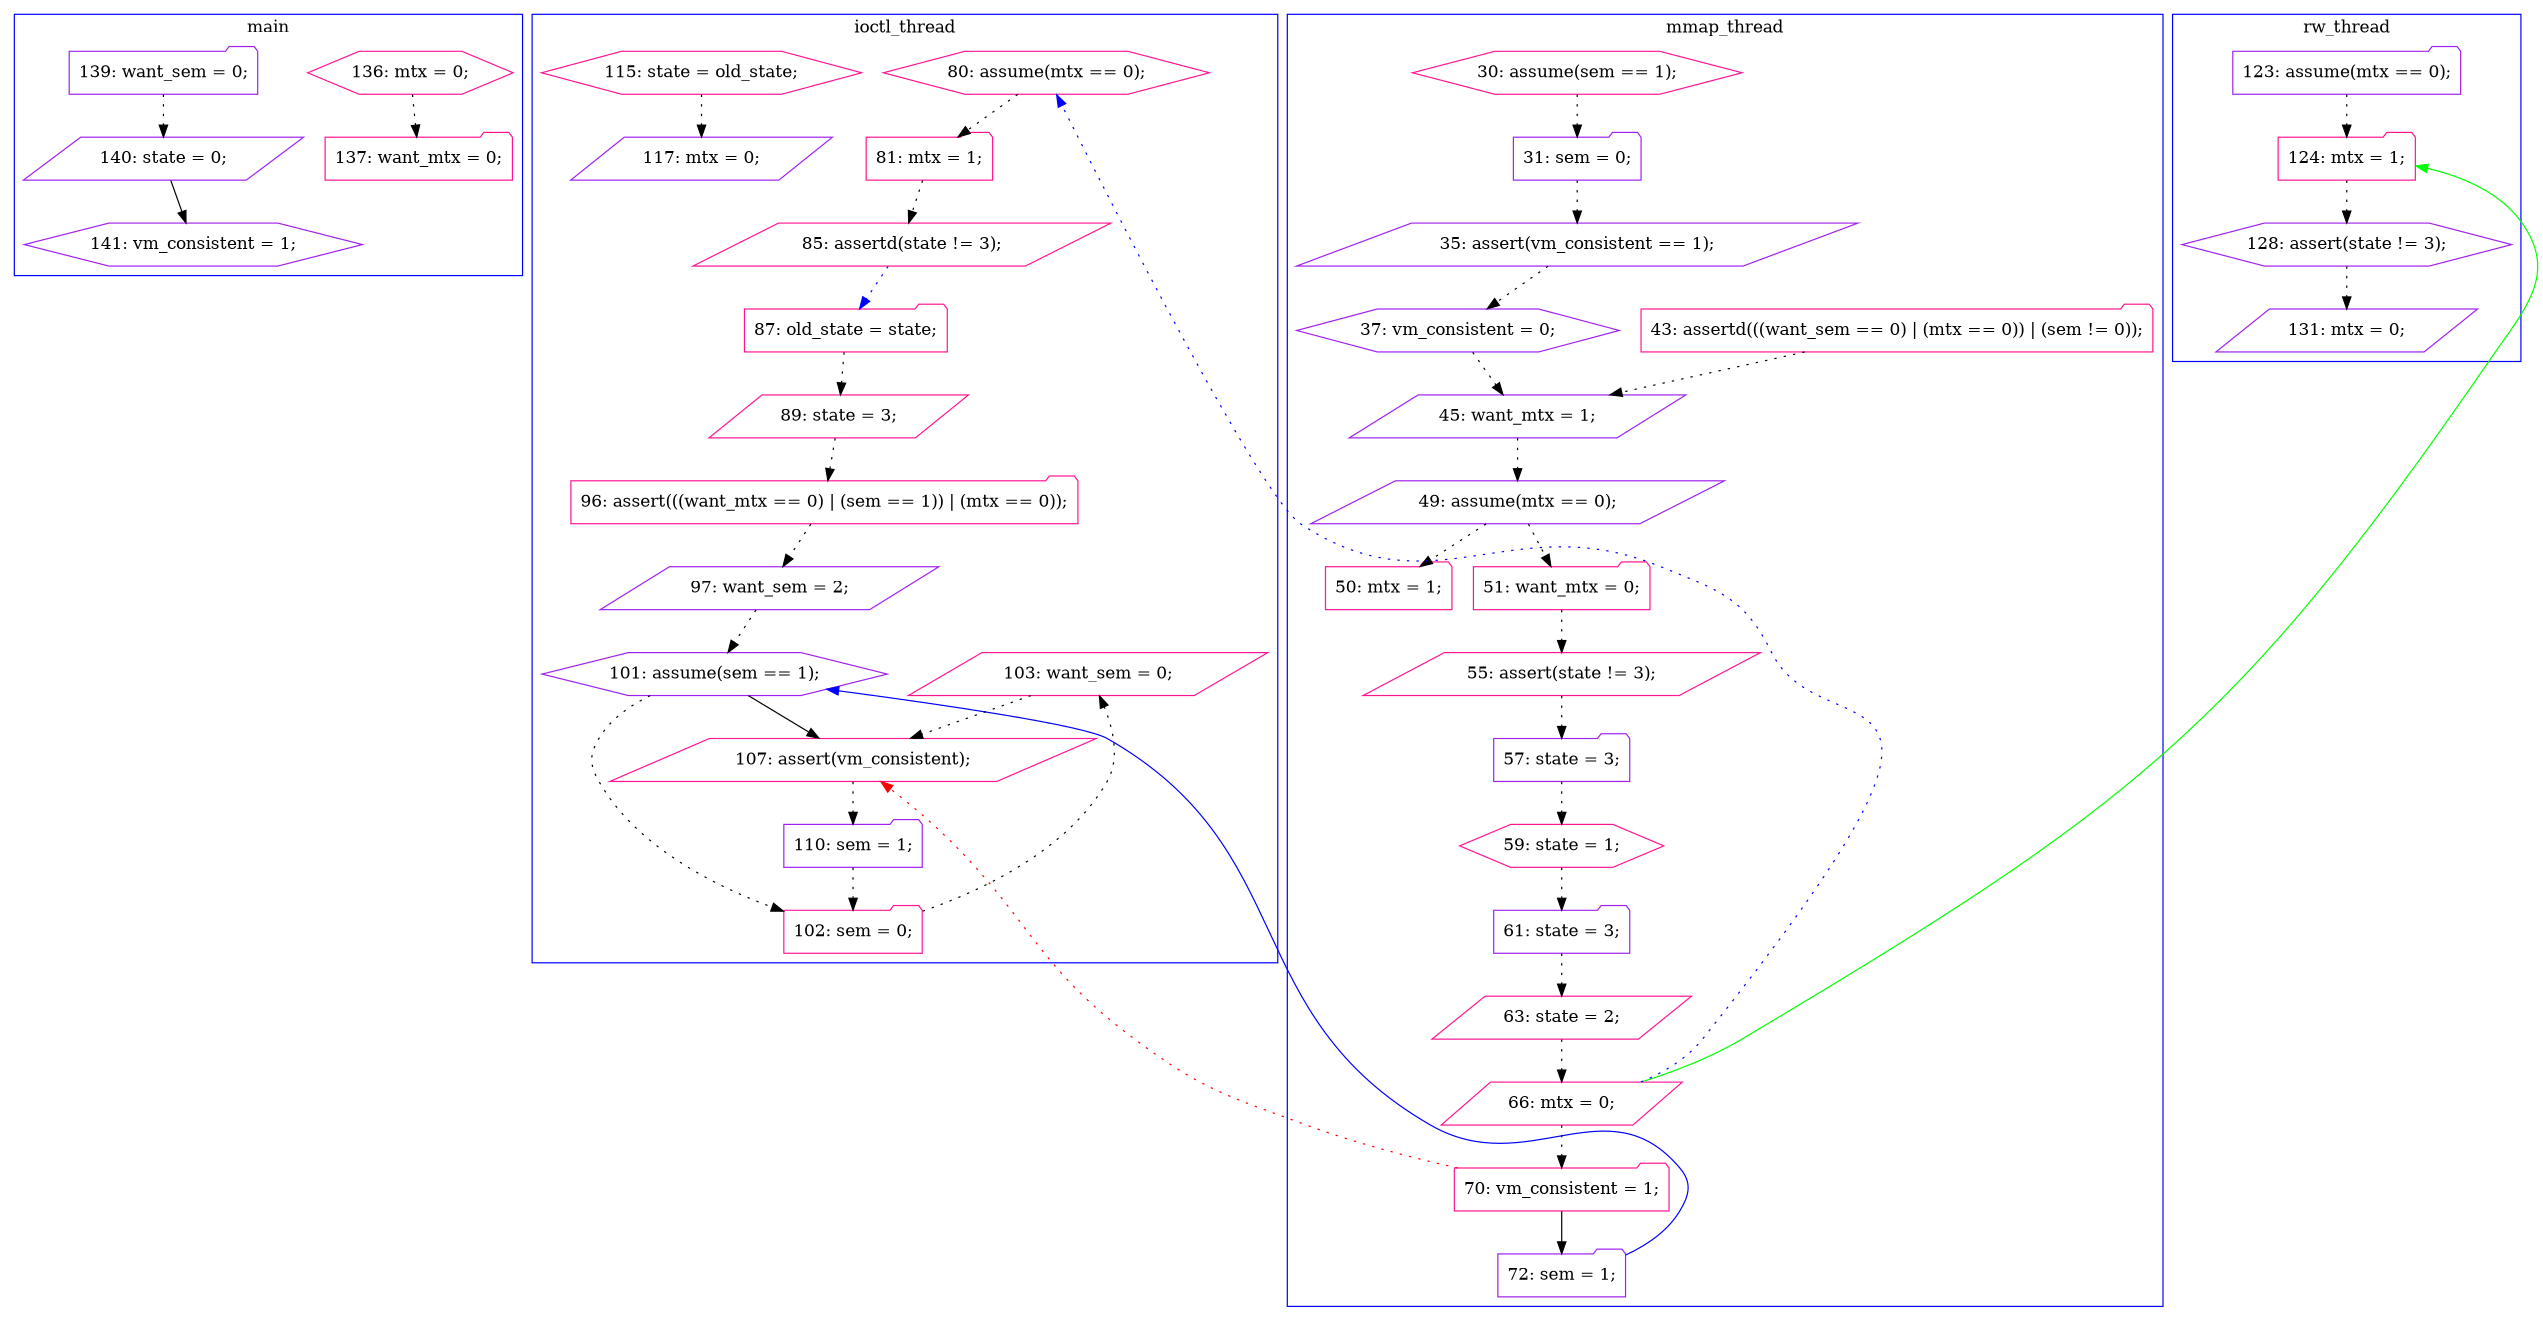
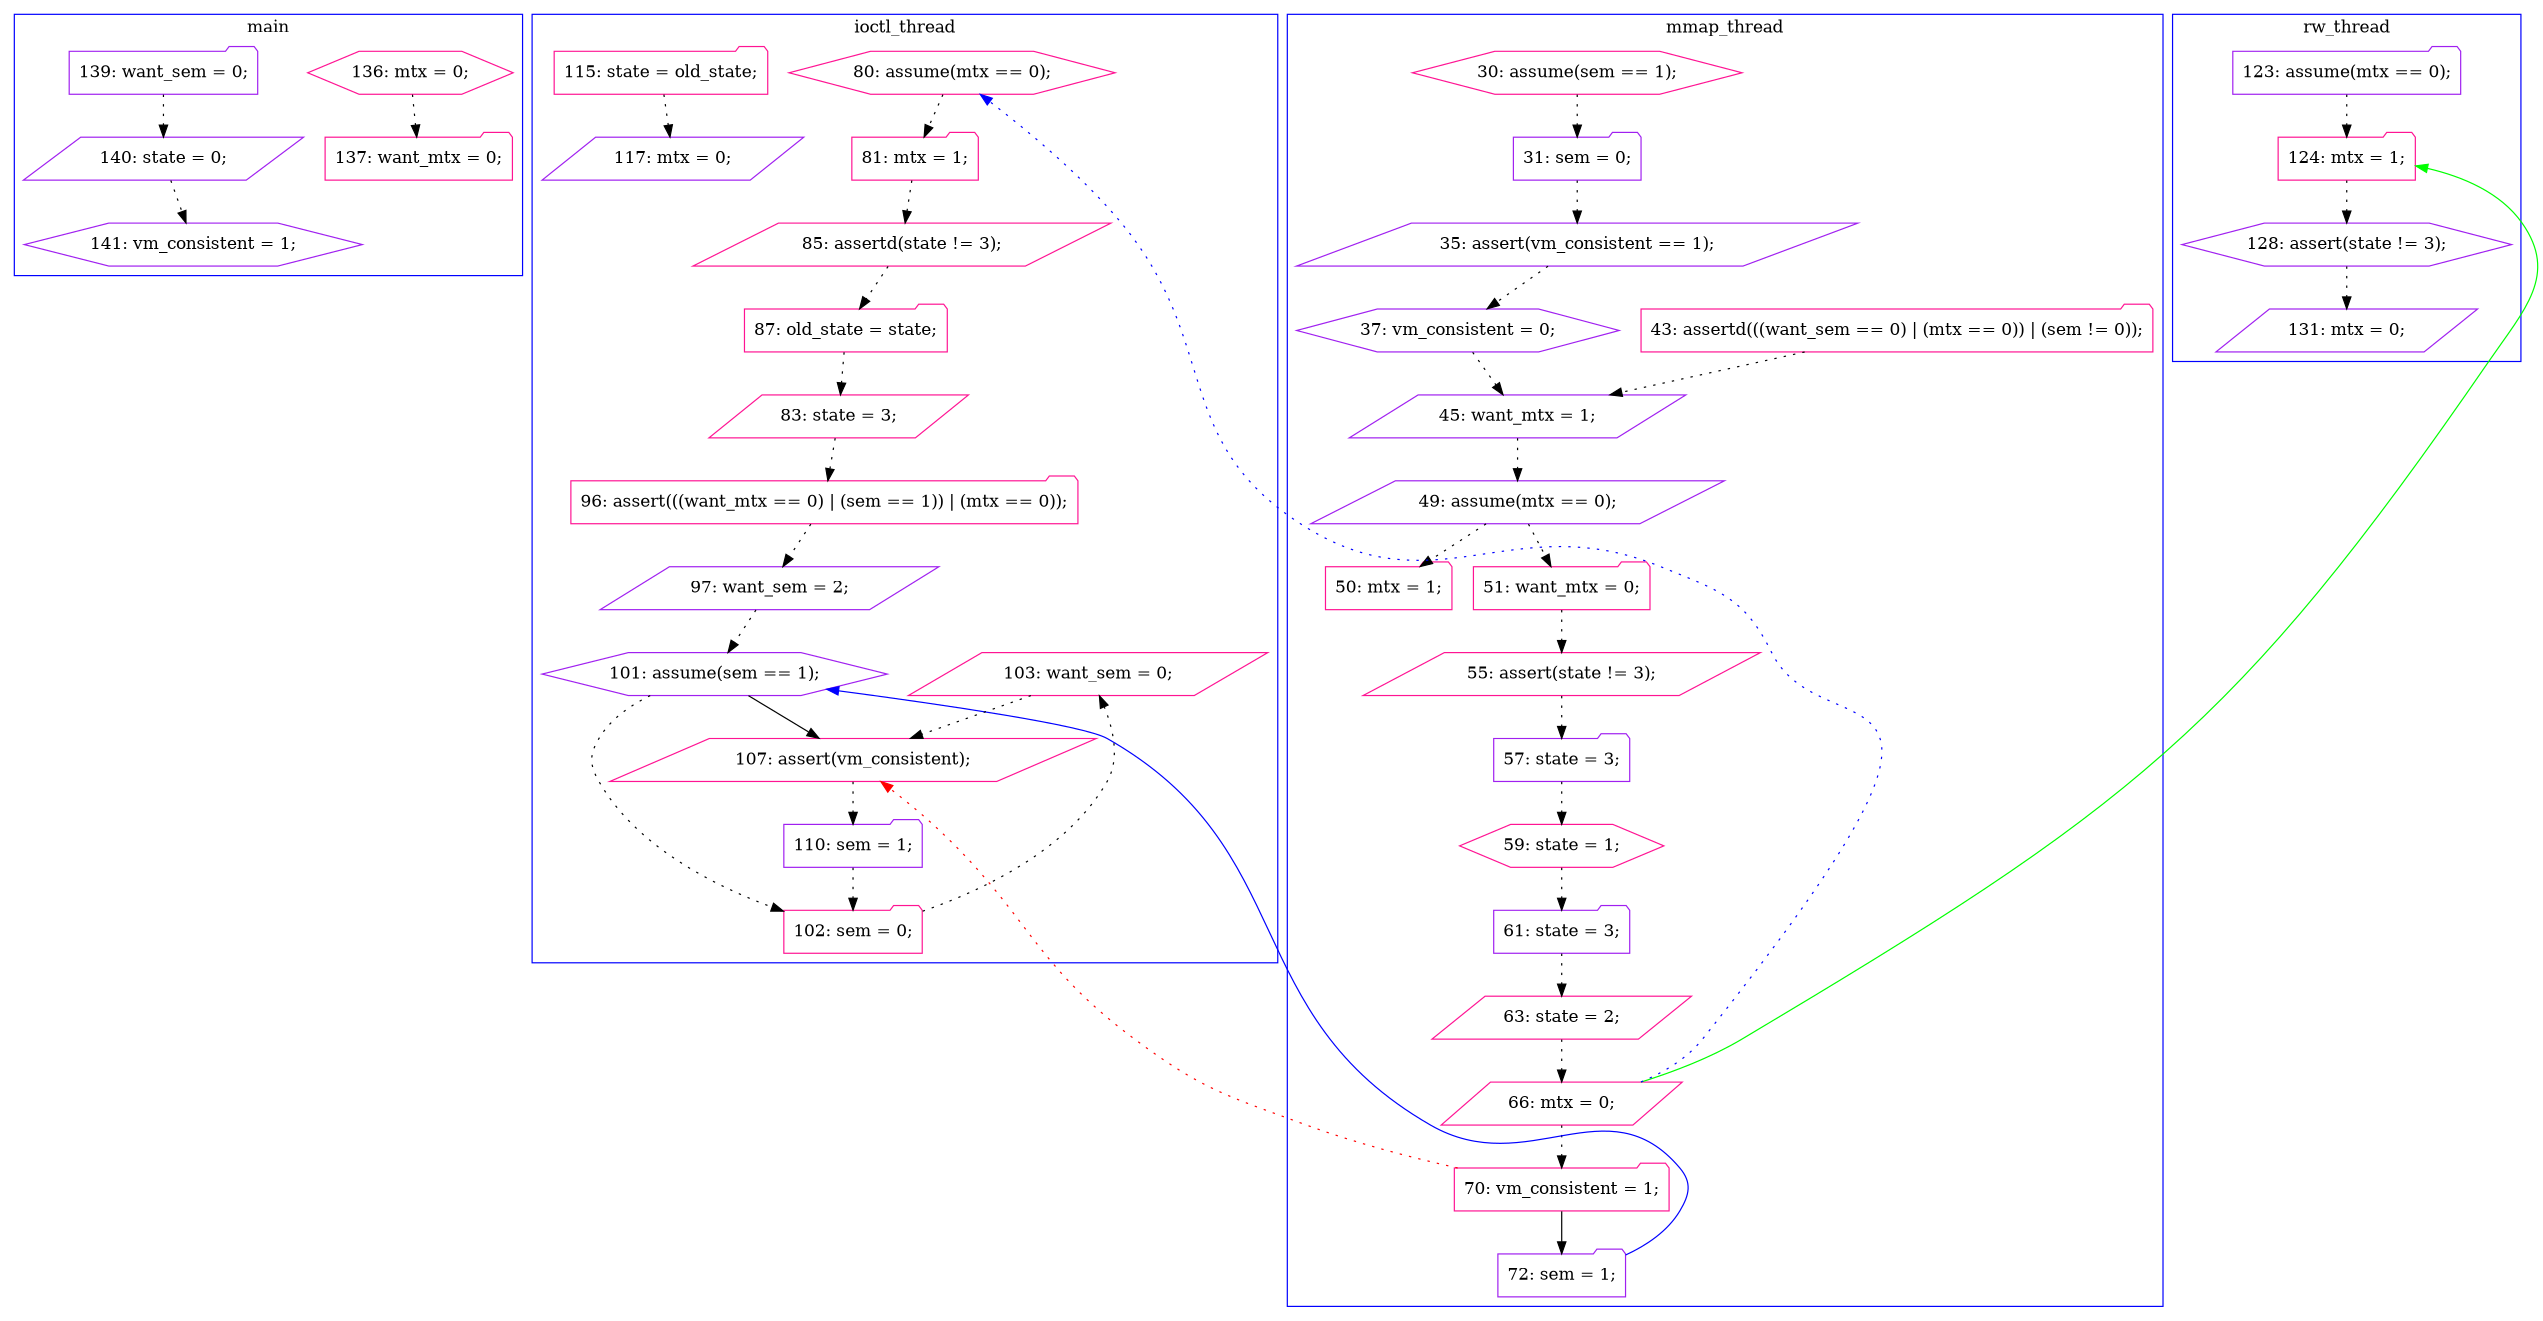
(702, 73) -> (661, 73)
(176, 196) -> (176, 196)
(877, 283) -> (877, 283)
(839, 416) -> (839, 416)
